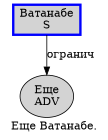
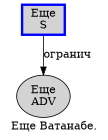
(47, 20) -> (43, 20)
